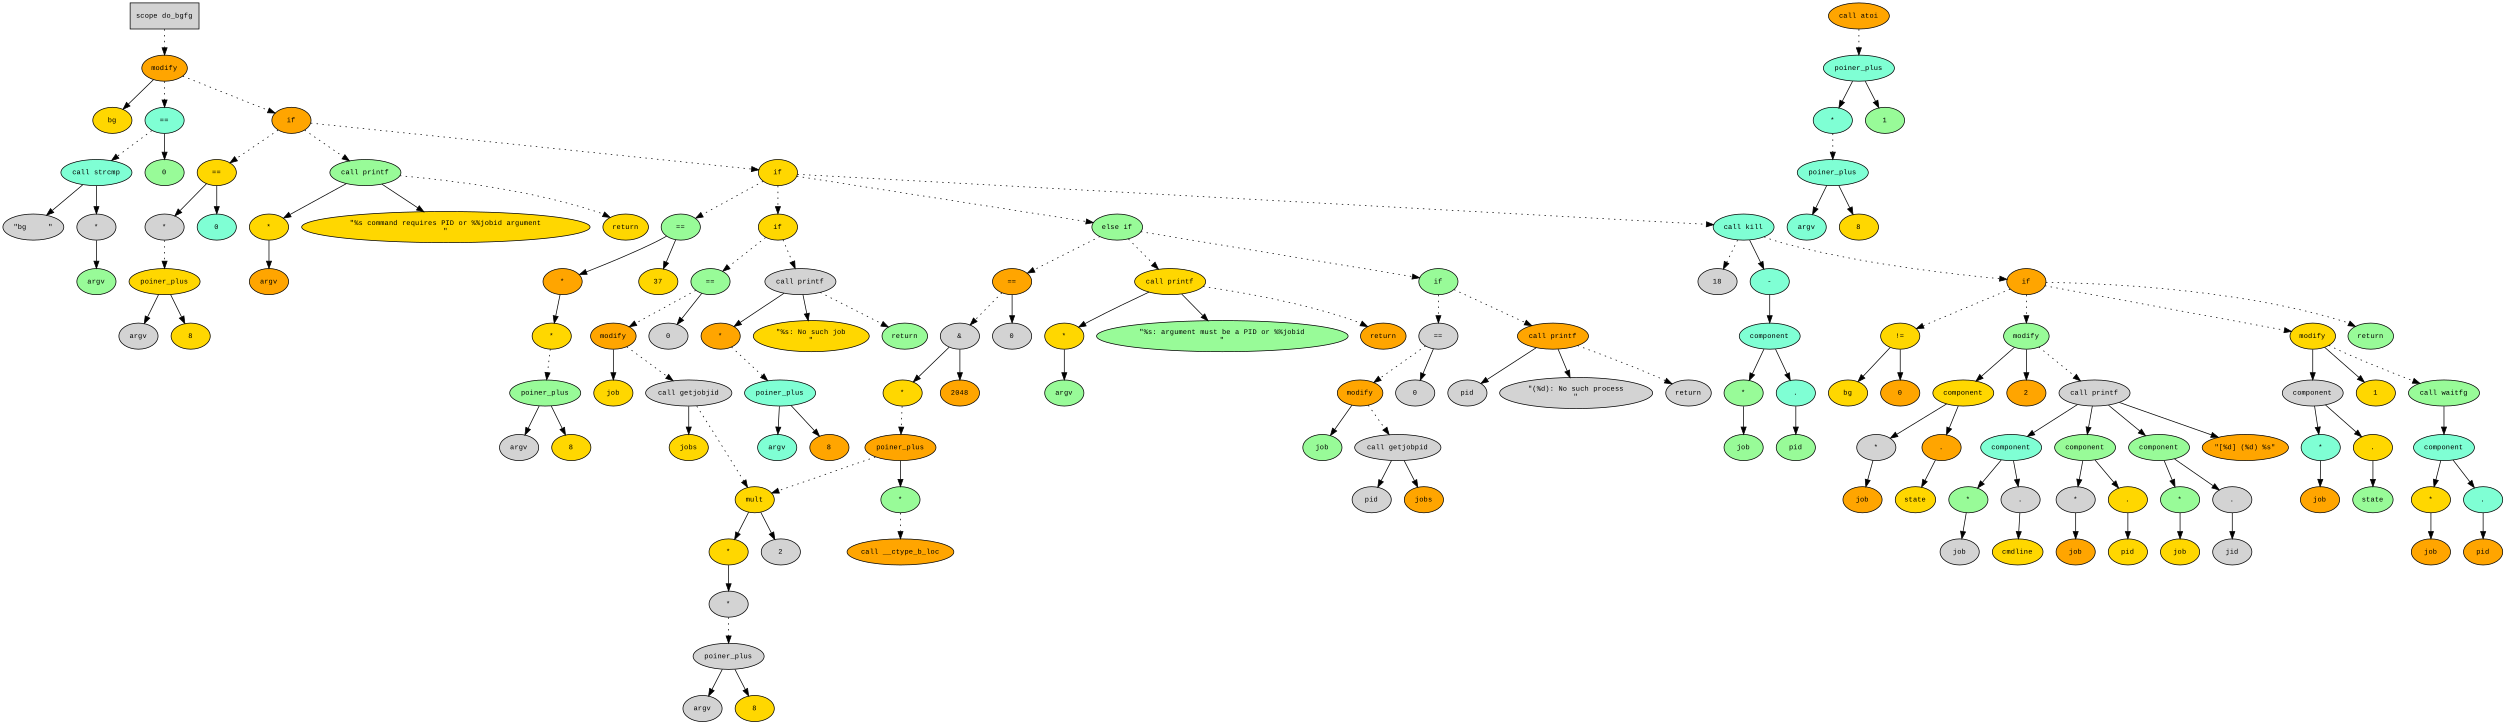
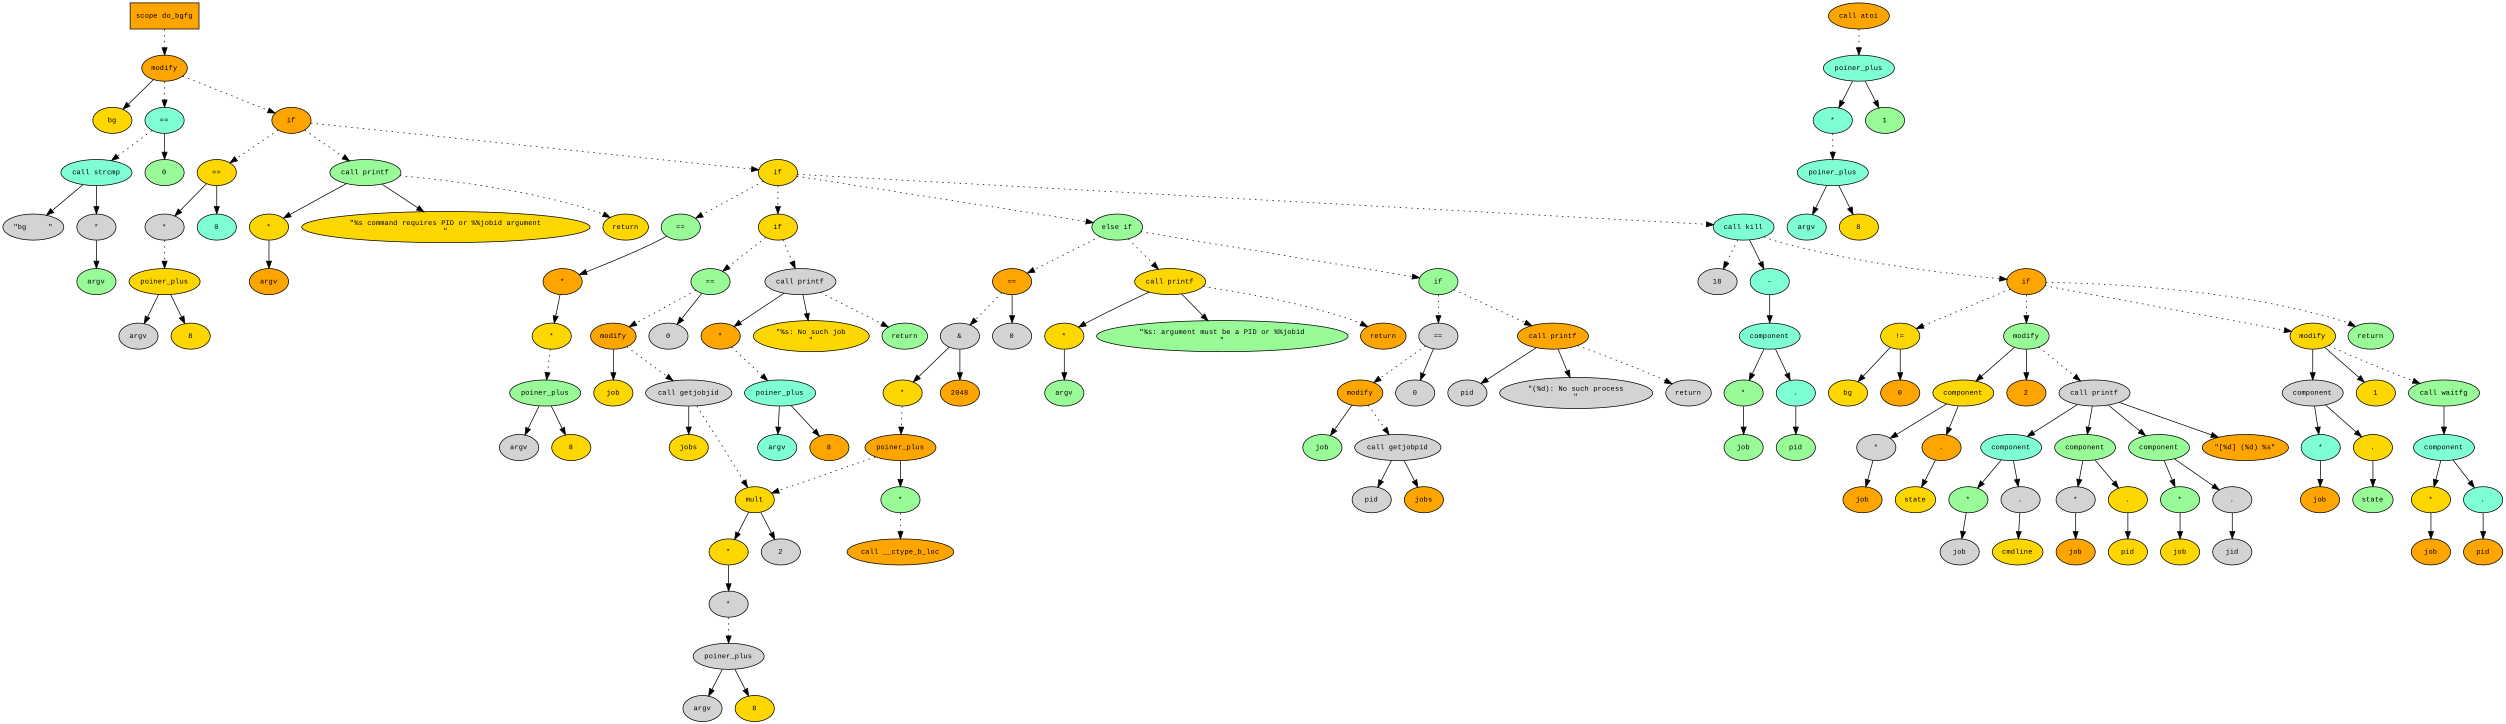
(165, 16) -> (165, 16)
(658, 282) -> none
